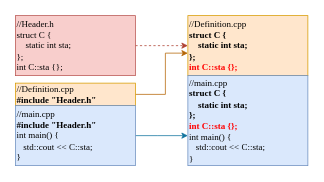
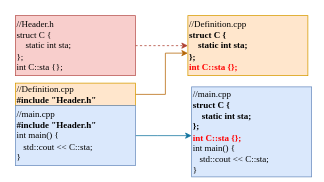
(248, 120) -> (252, 132)
